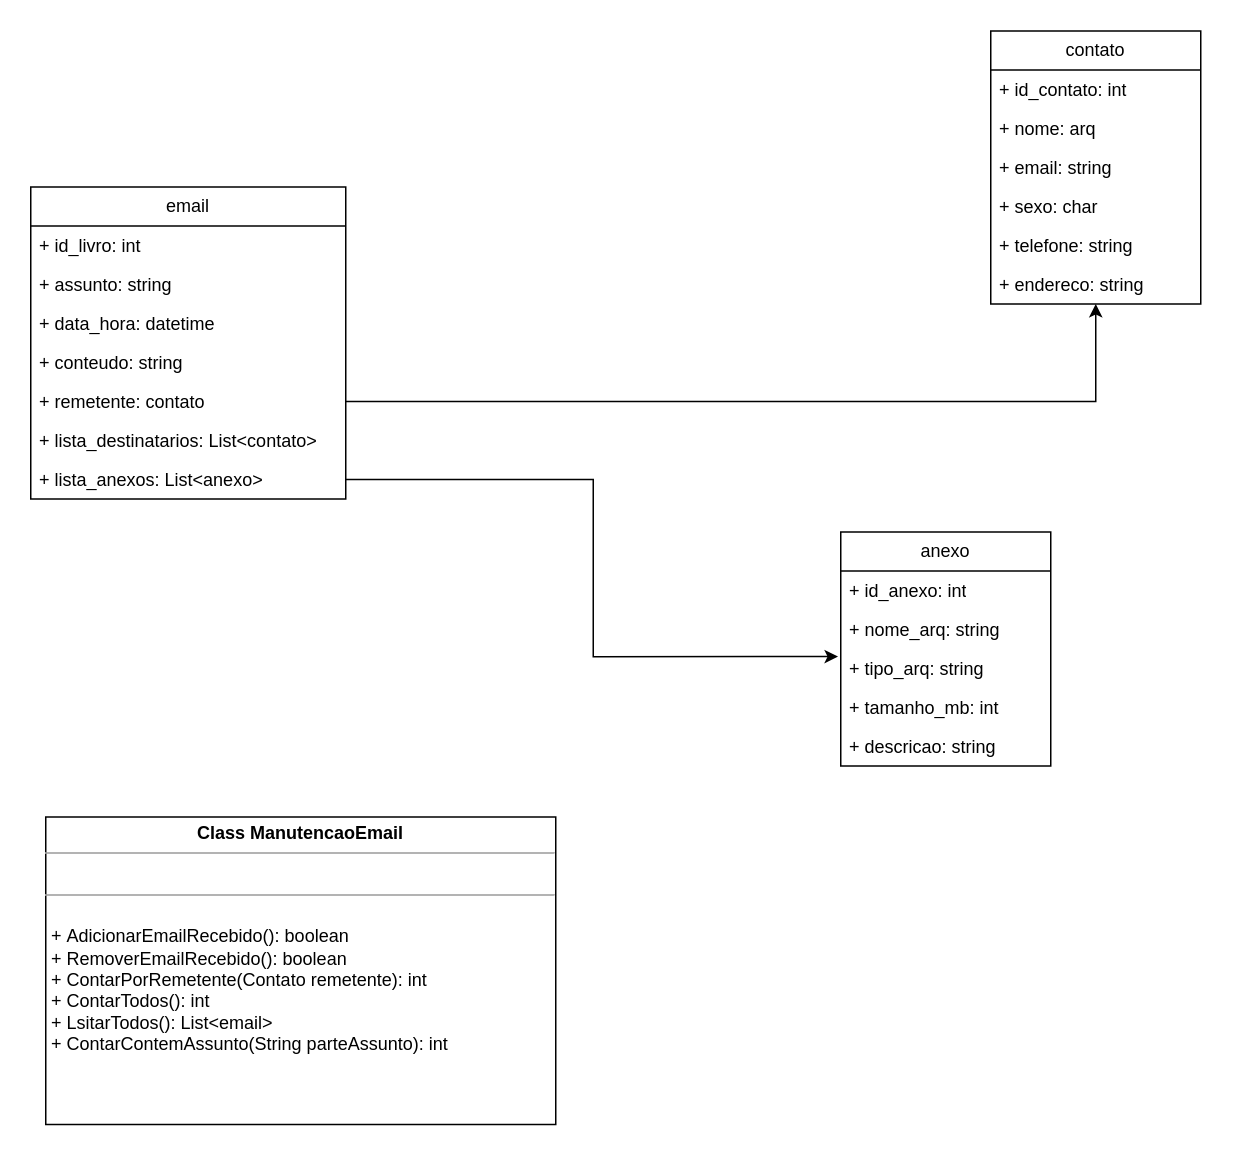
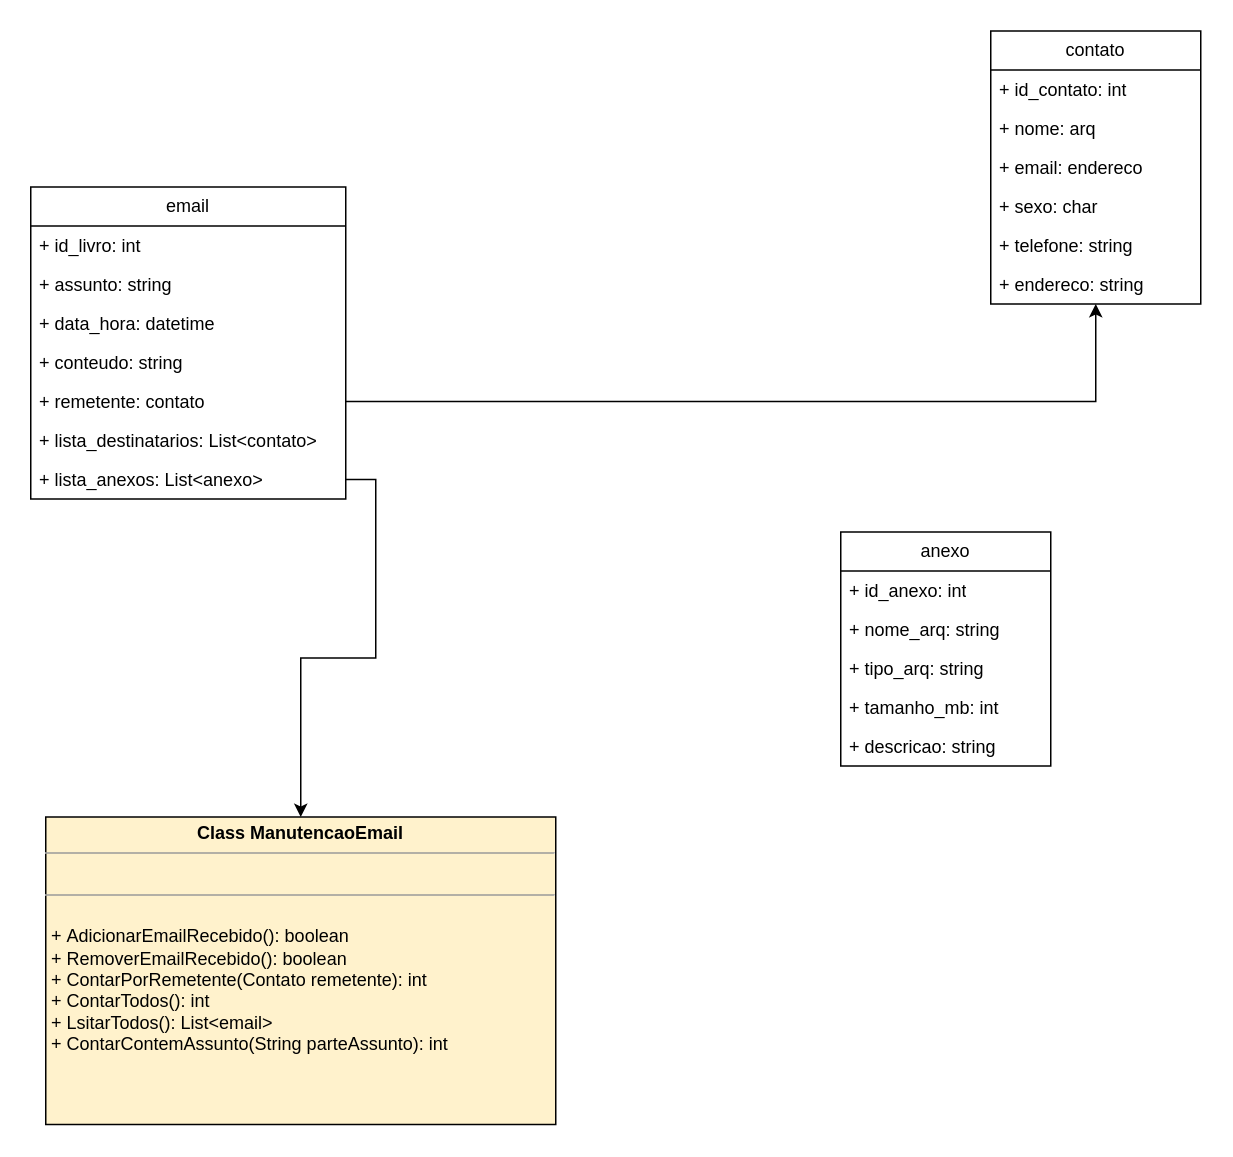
(1061, 169) -> (1074, 169)
(593, 575) -> (355, 658)
(301, 971) -> (301, 971)
